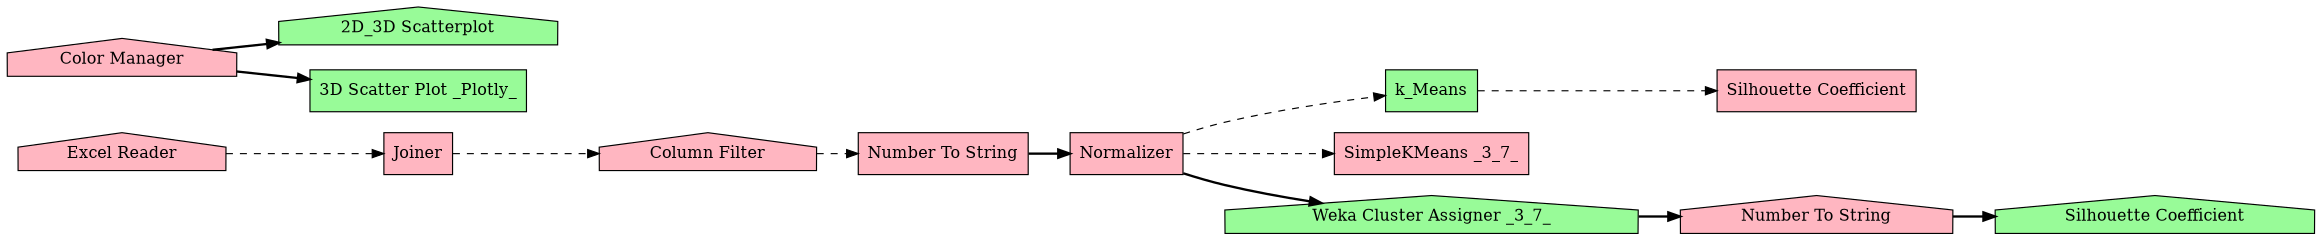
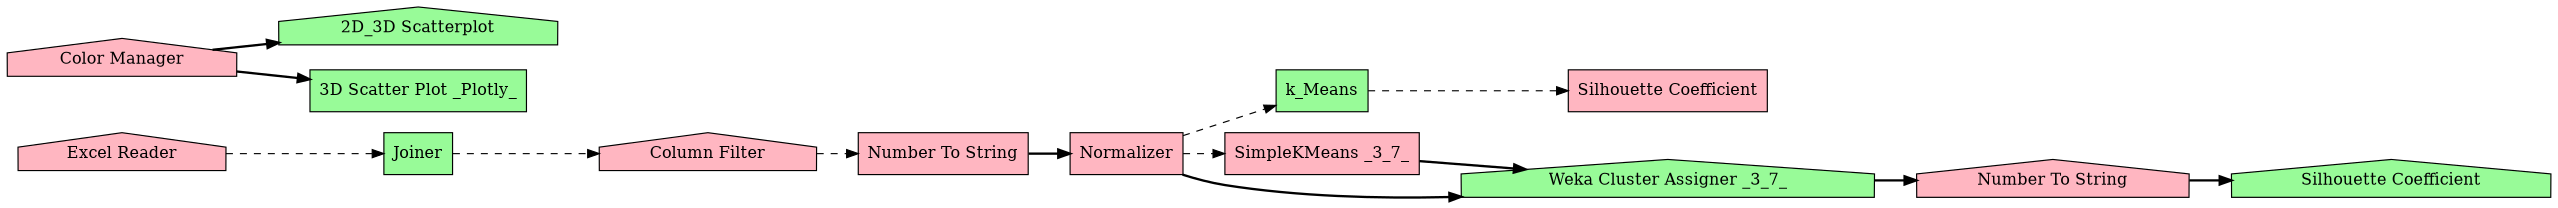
(418, 154) -> (418, 154)
none -> (1467, 165)
